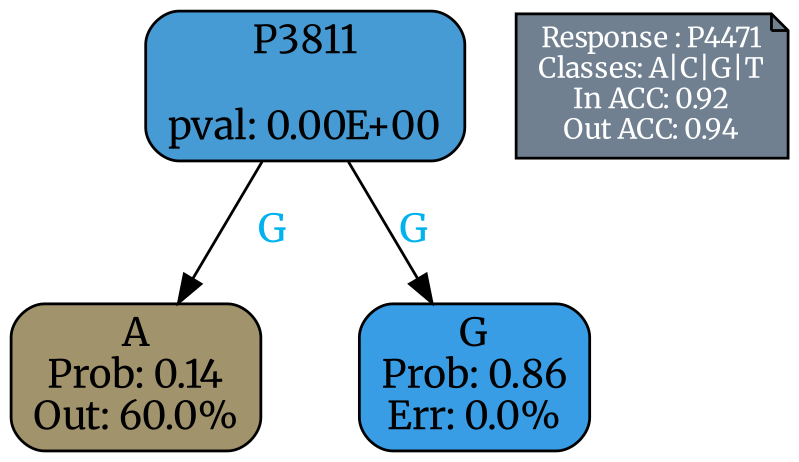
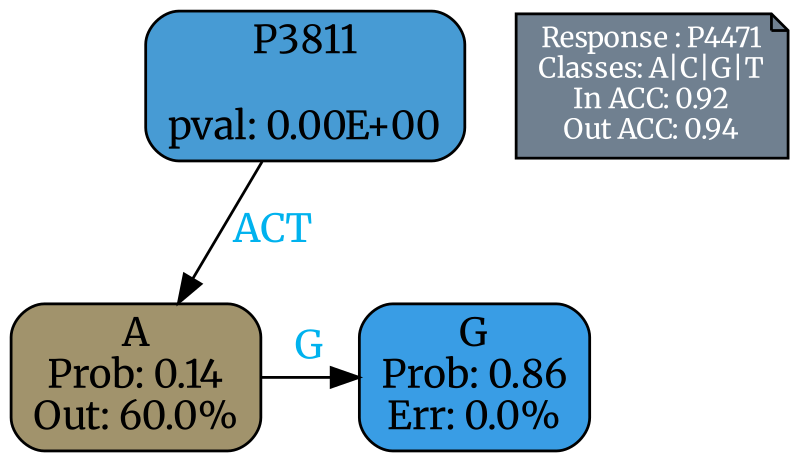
(383, 220) -> (296, 377)
(273, 232) -> (273, 232)
